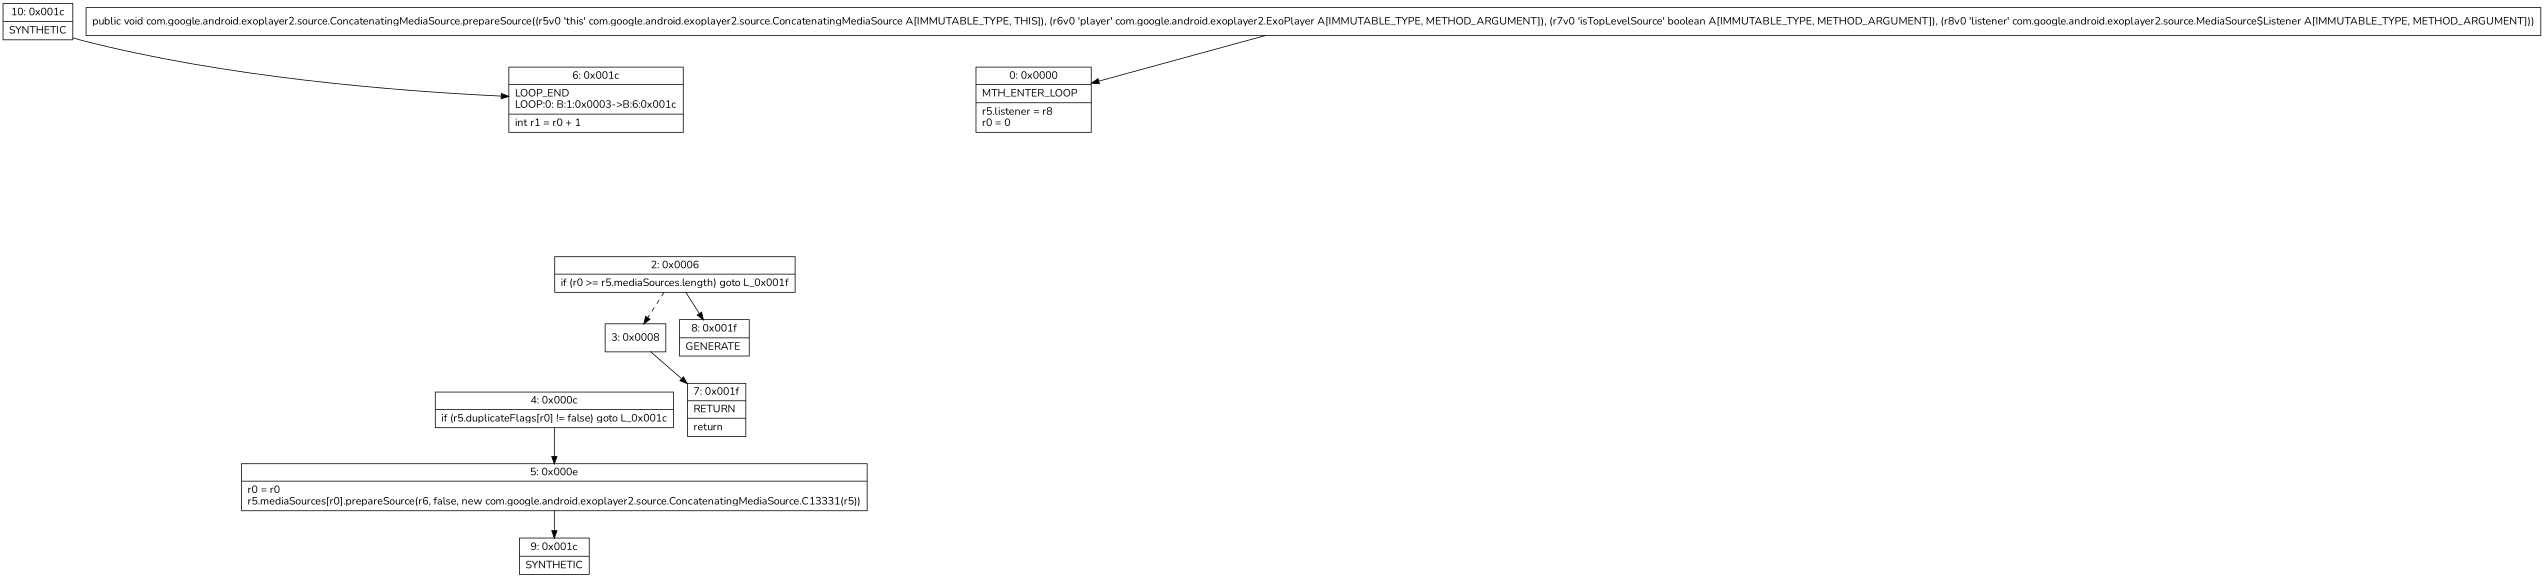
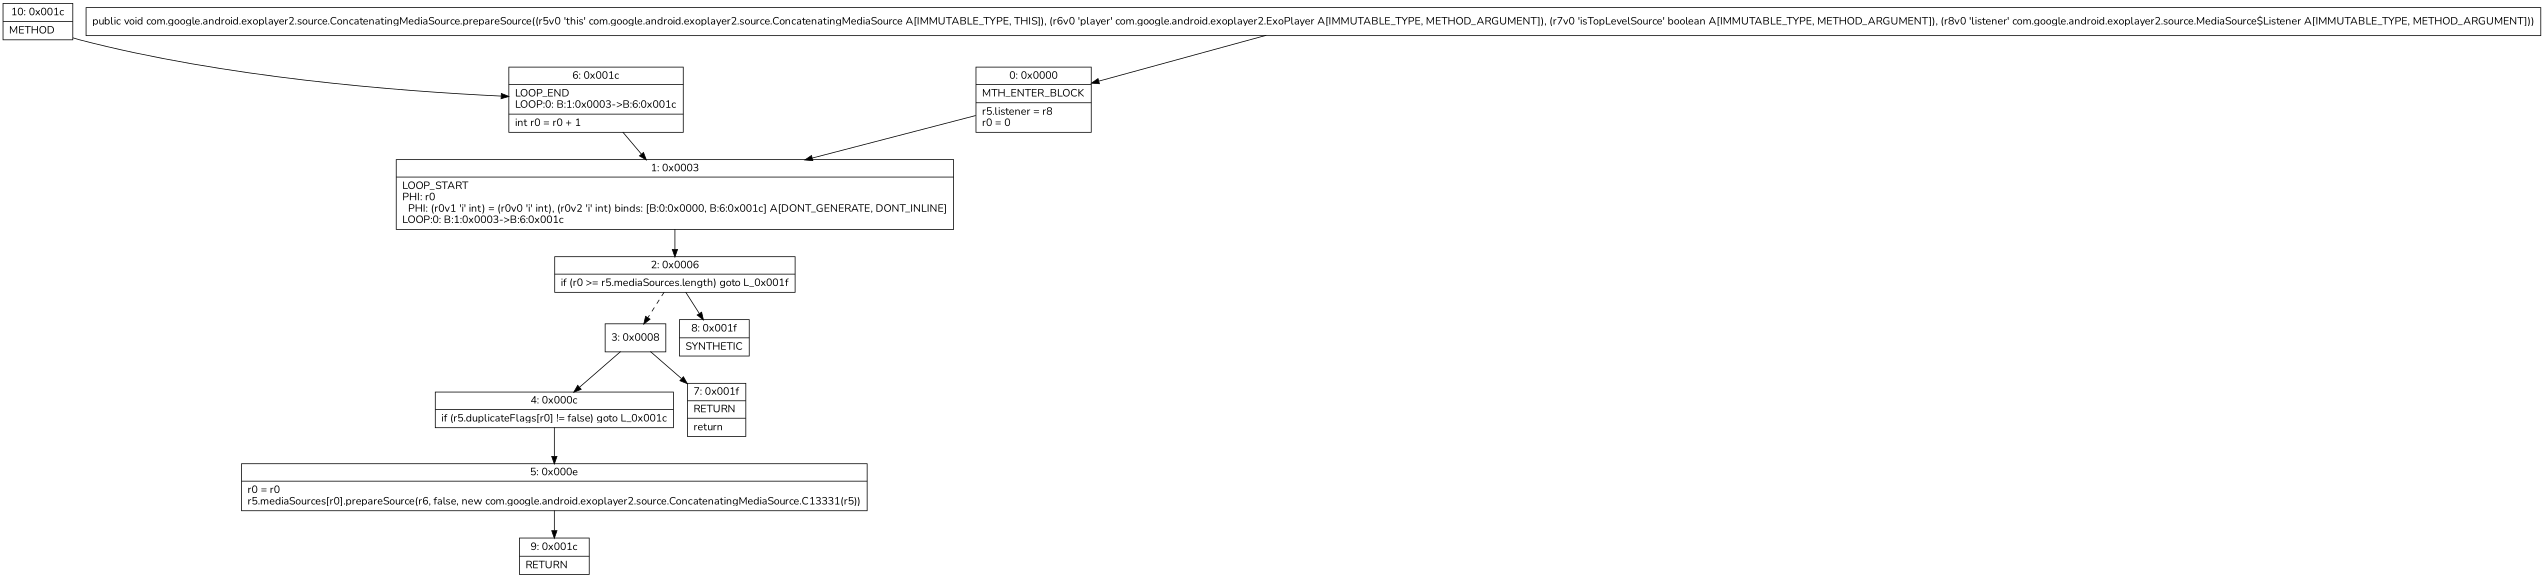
(38, 30) -> (32, 30)
(1030, 93) -> (1034, 93)
(548, 123) -> (548, 123)
none -> (675, 195)
(713, 347) -> (714, 347)
none -> (600, 369)
(554, 565) -> (547, 565)
